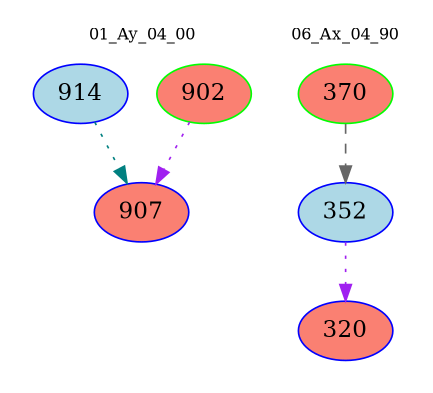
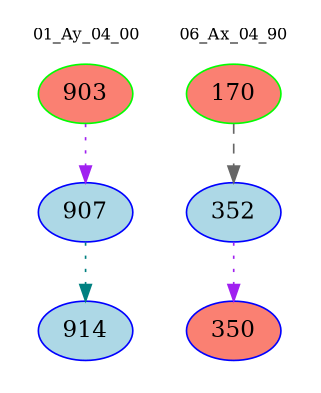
(204, 94) -> (86, 94)
(346, 94) -> (234, 94)
(107, 145) -> (86, 263)
(142, 212) -> (86, 212)
(346, 331) -> (234, 331)
